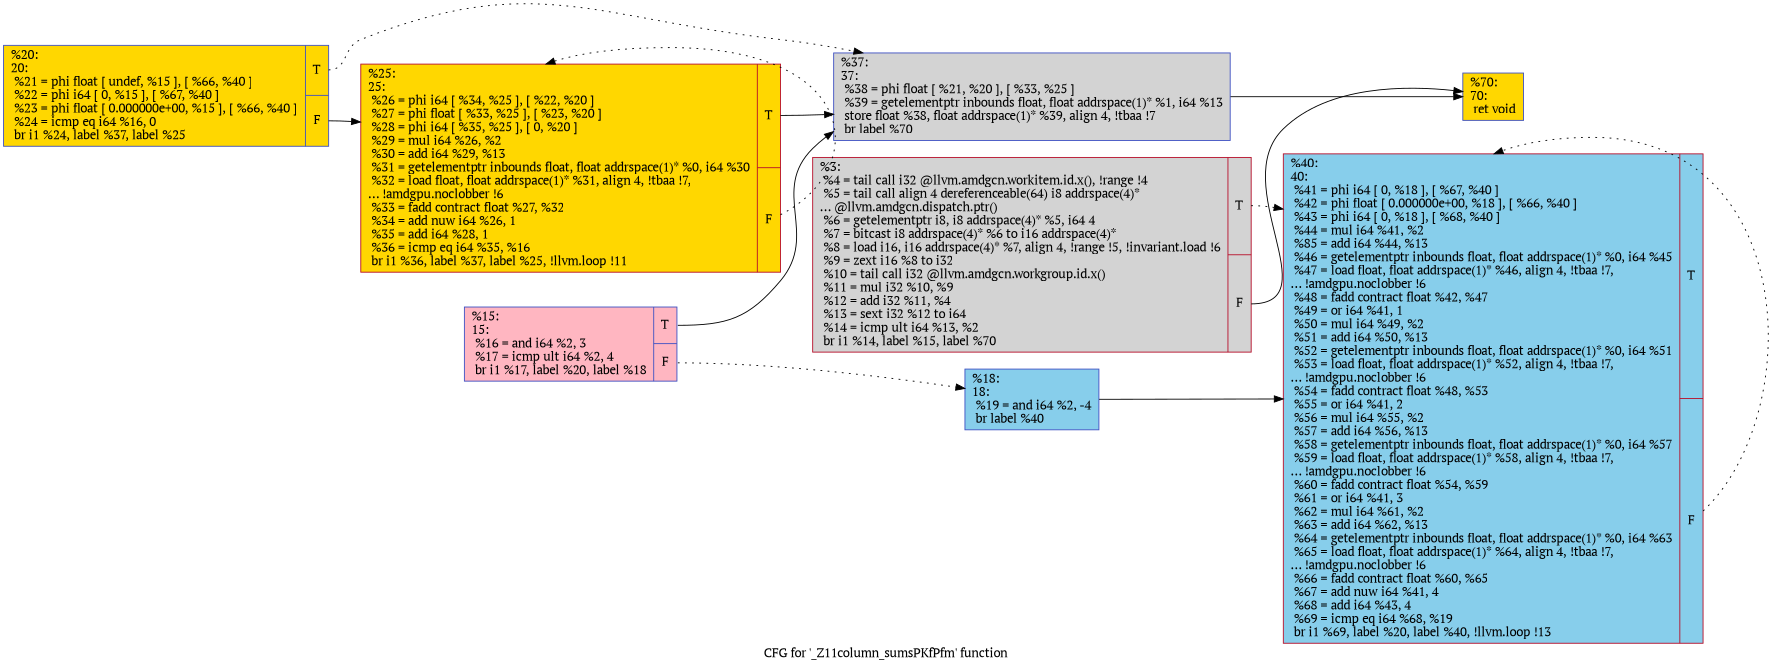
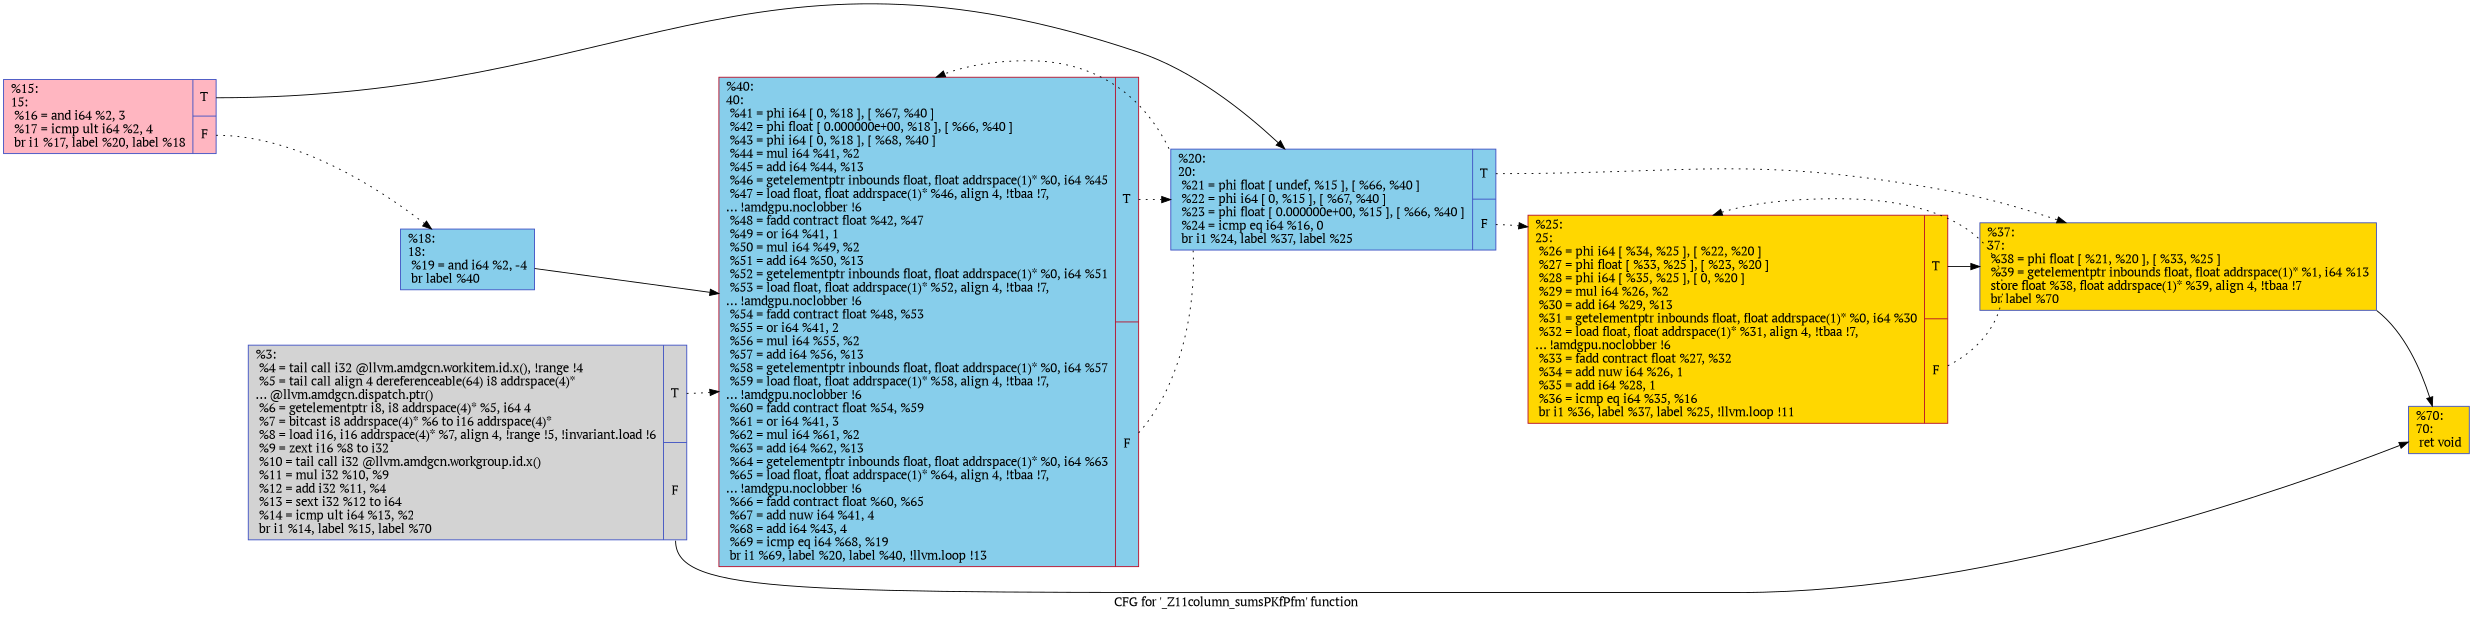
(166, 96) -> (1333, 200)
(1032, 97) -> (2178, 267)
(340, 121) -> (1507, 225)
none -> (1150, 200)
(1359, 244) -> (795, 167)
(1032, 255) -> (468, 443)
(791, 263) -> (760, 13)
